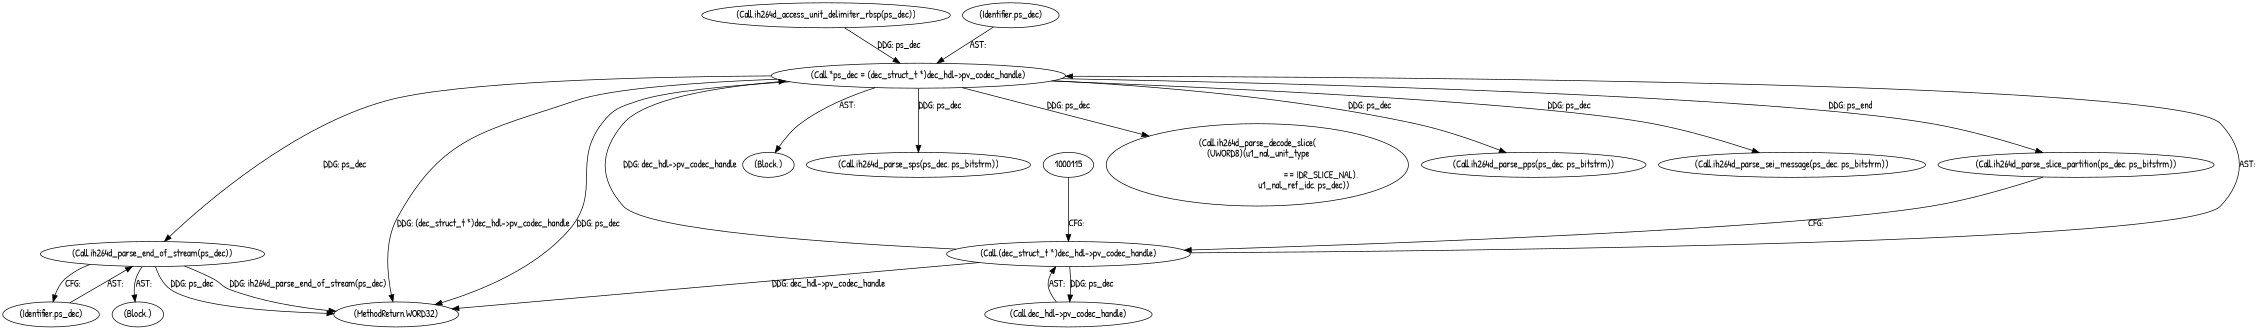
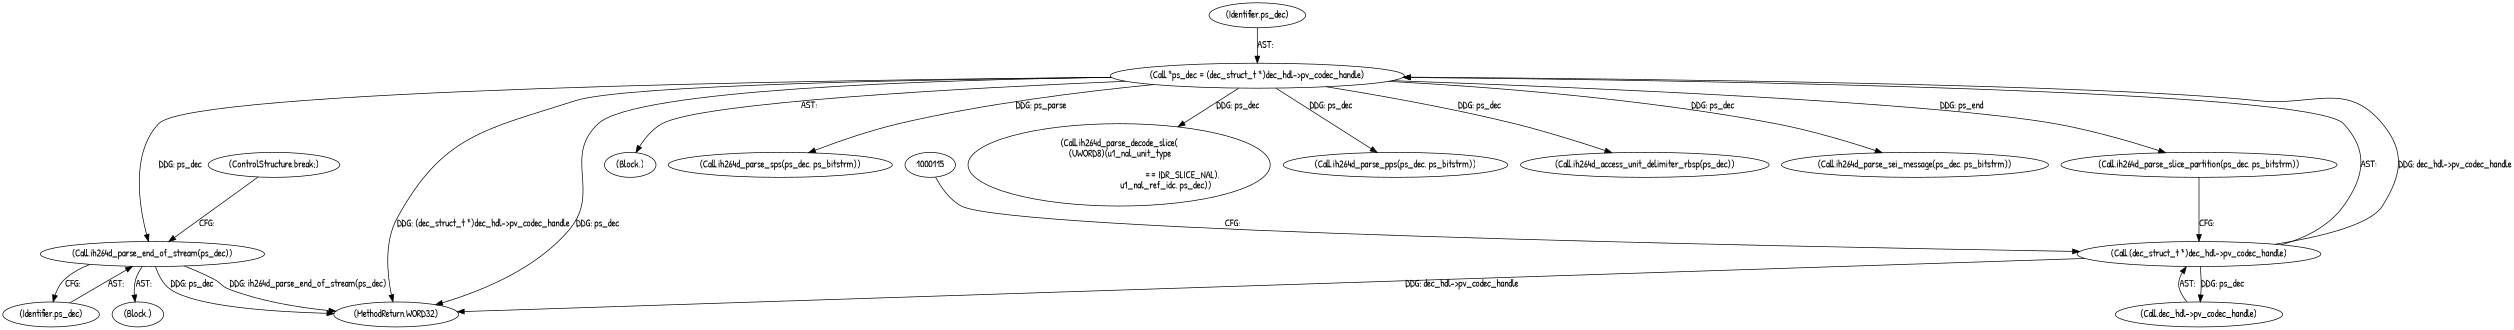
(869, 44) -> (1467, 113)
(940, 106) -> (1041, 106)
none -> (274, 165)
